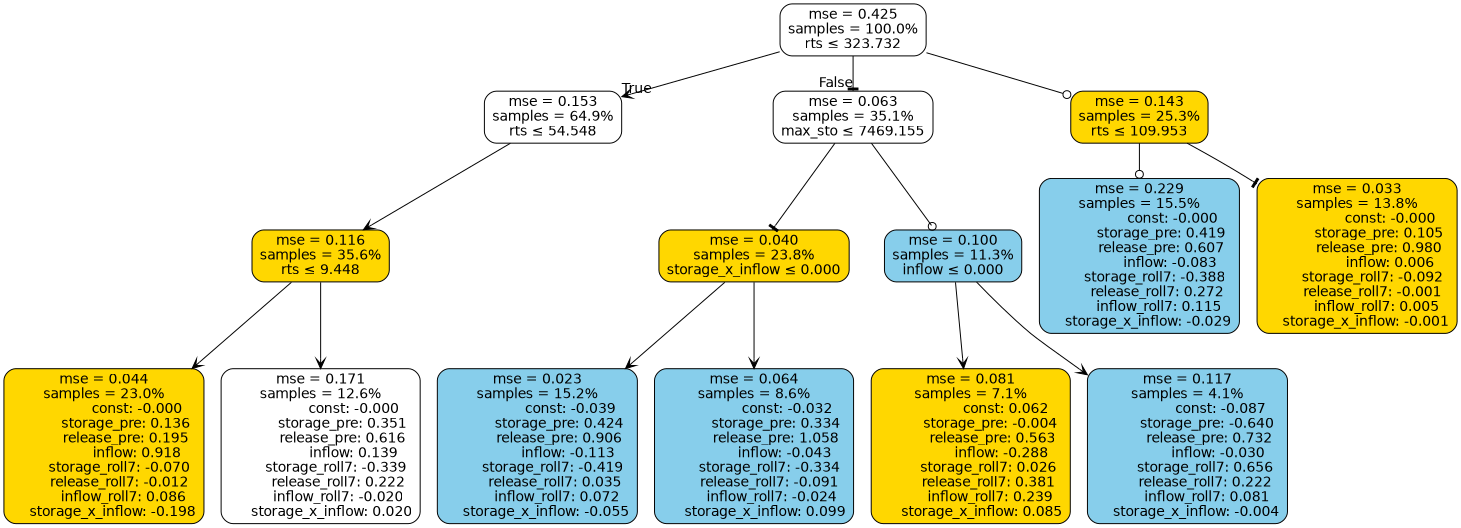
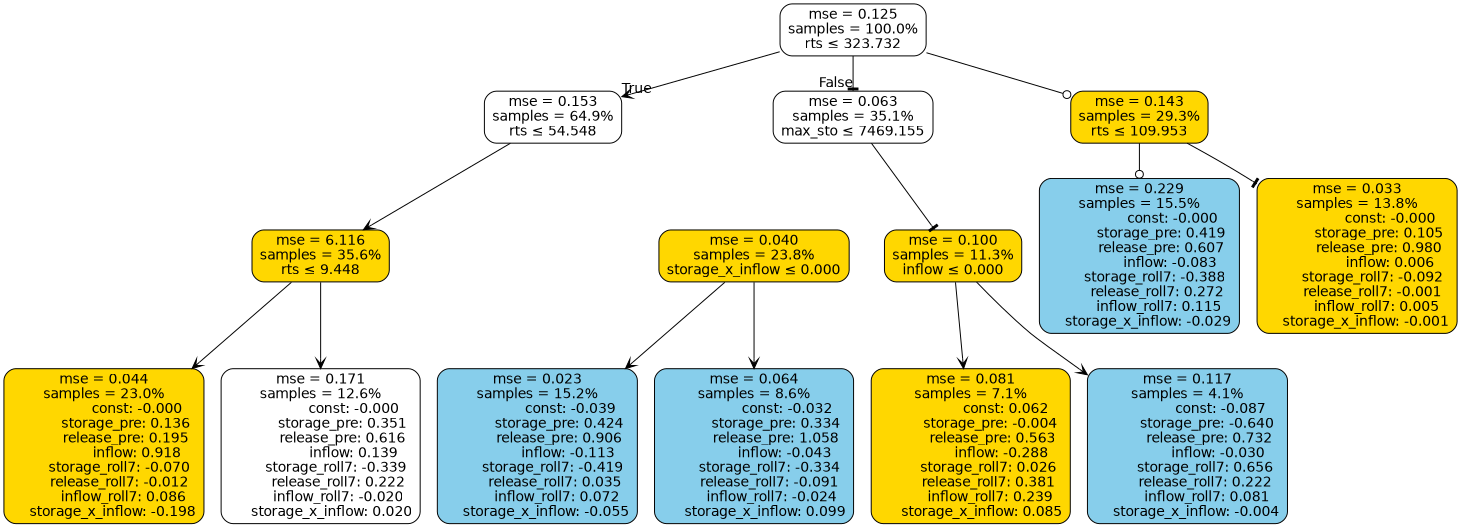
(853, 30) -> (853, 30)
(1139, 117) -> (1139, 117)
(805, 184) -> none
(901, 184) -> (901, 184)
(321, 256) -> (321, 256)
(953, 256) -> (953, 256)
